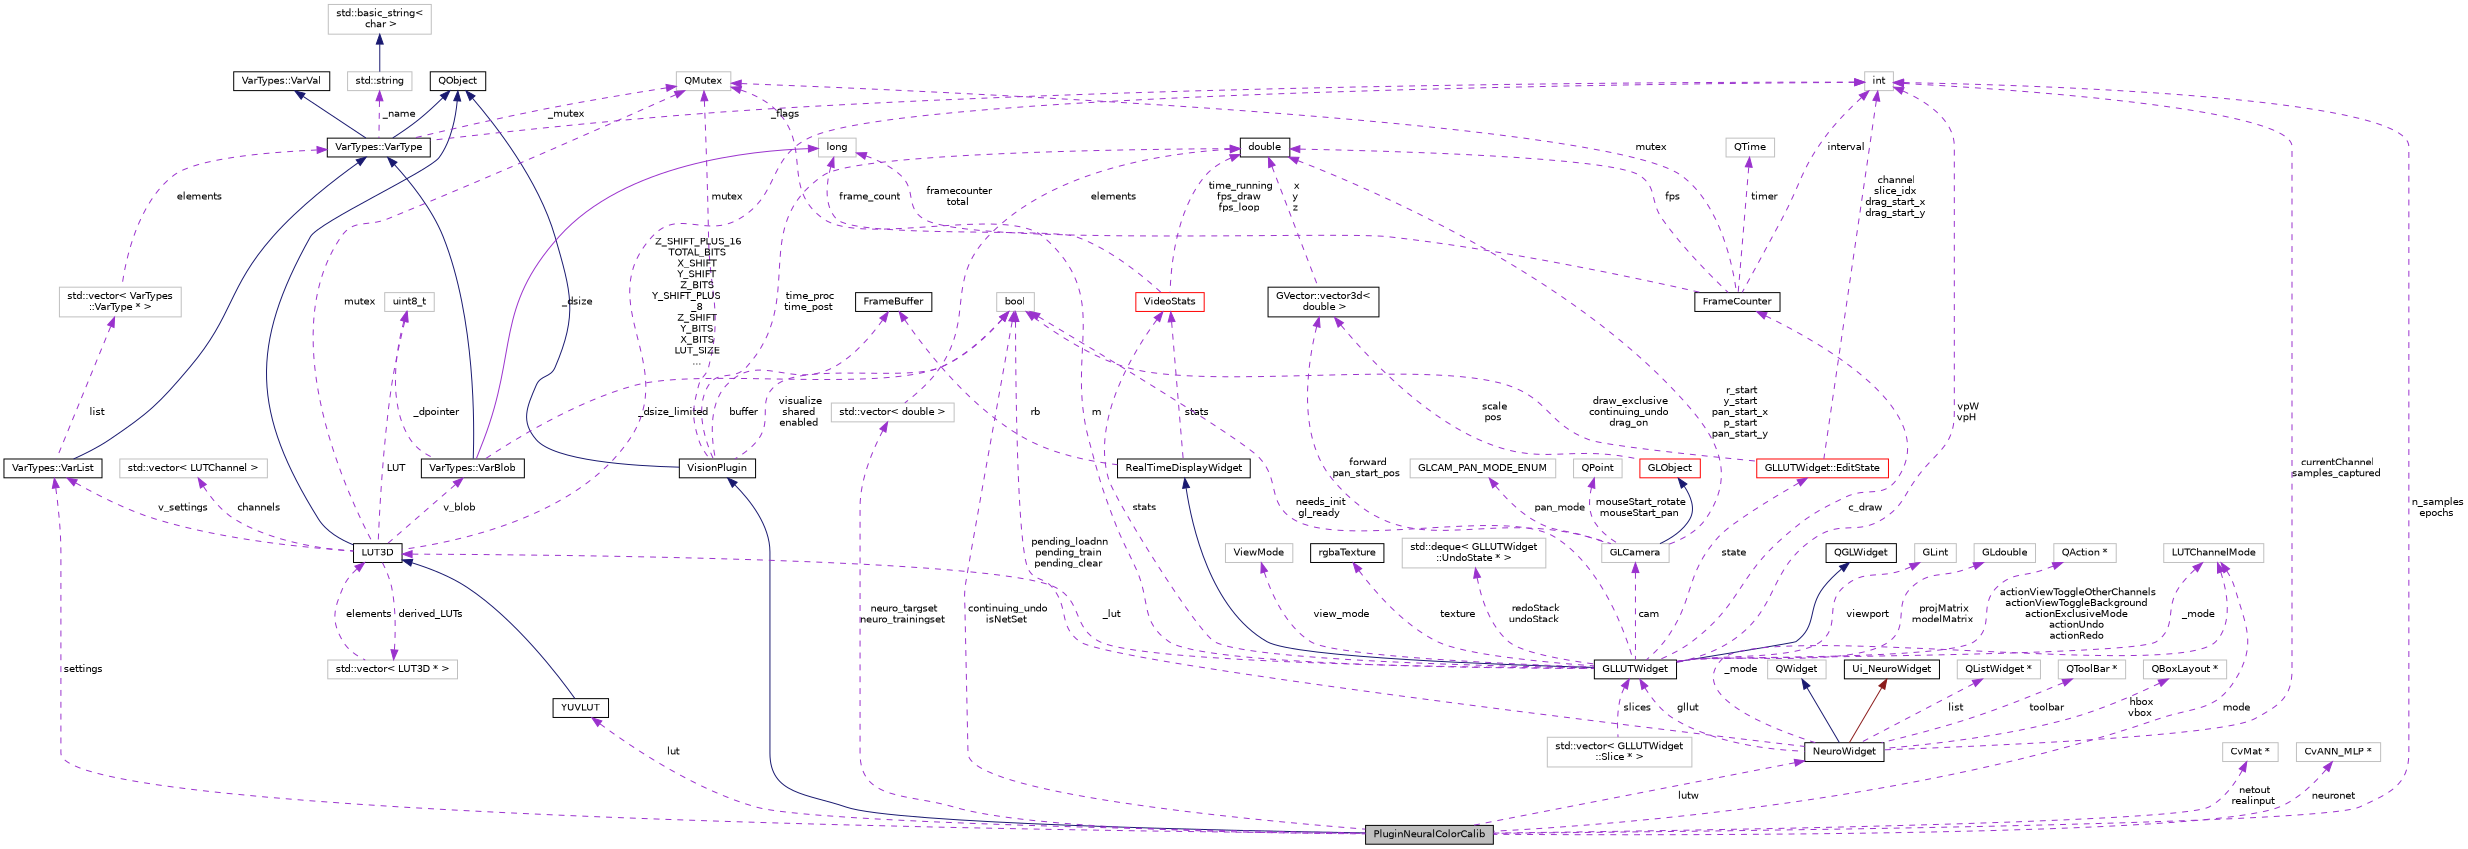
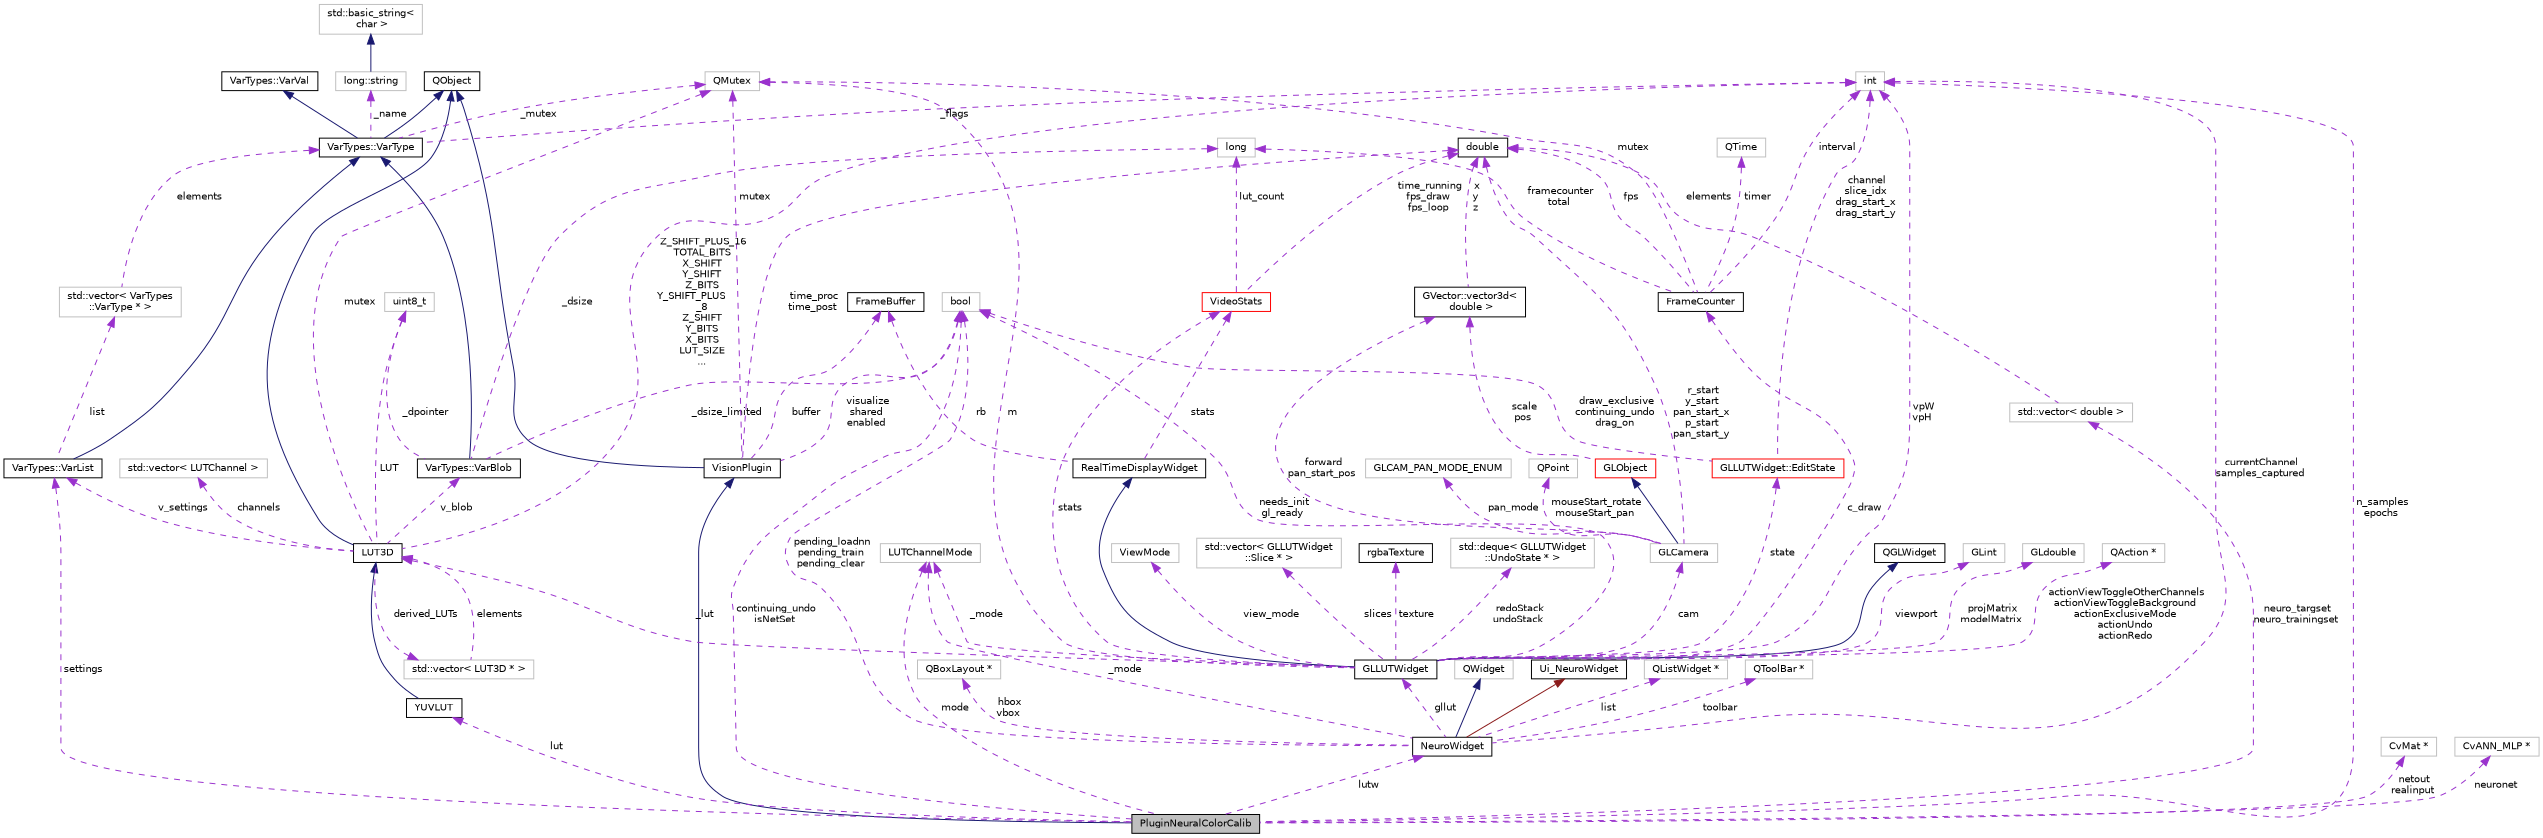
(380, 81) -> (371, 81)
(868, 197) -> (1261, 197)
(570, 226) -> (755, 168)
(1618, 712) -> (1336, 619)
